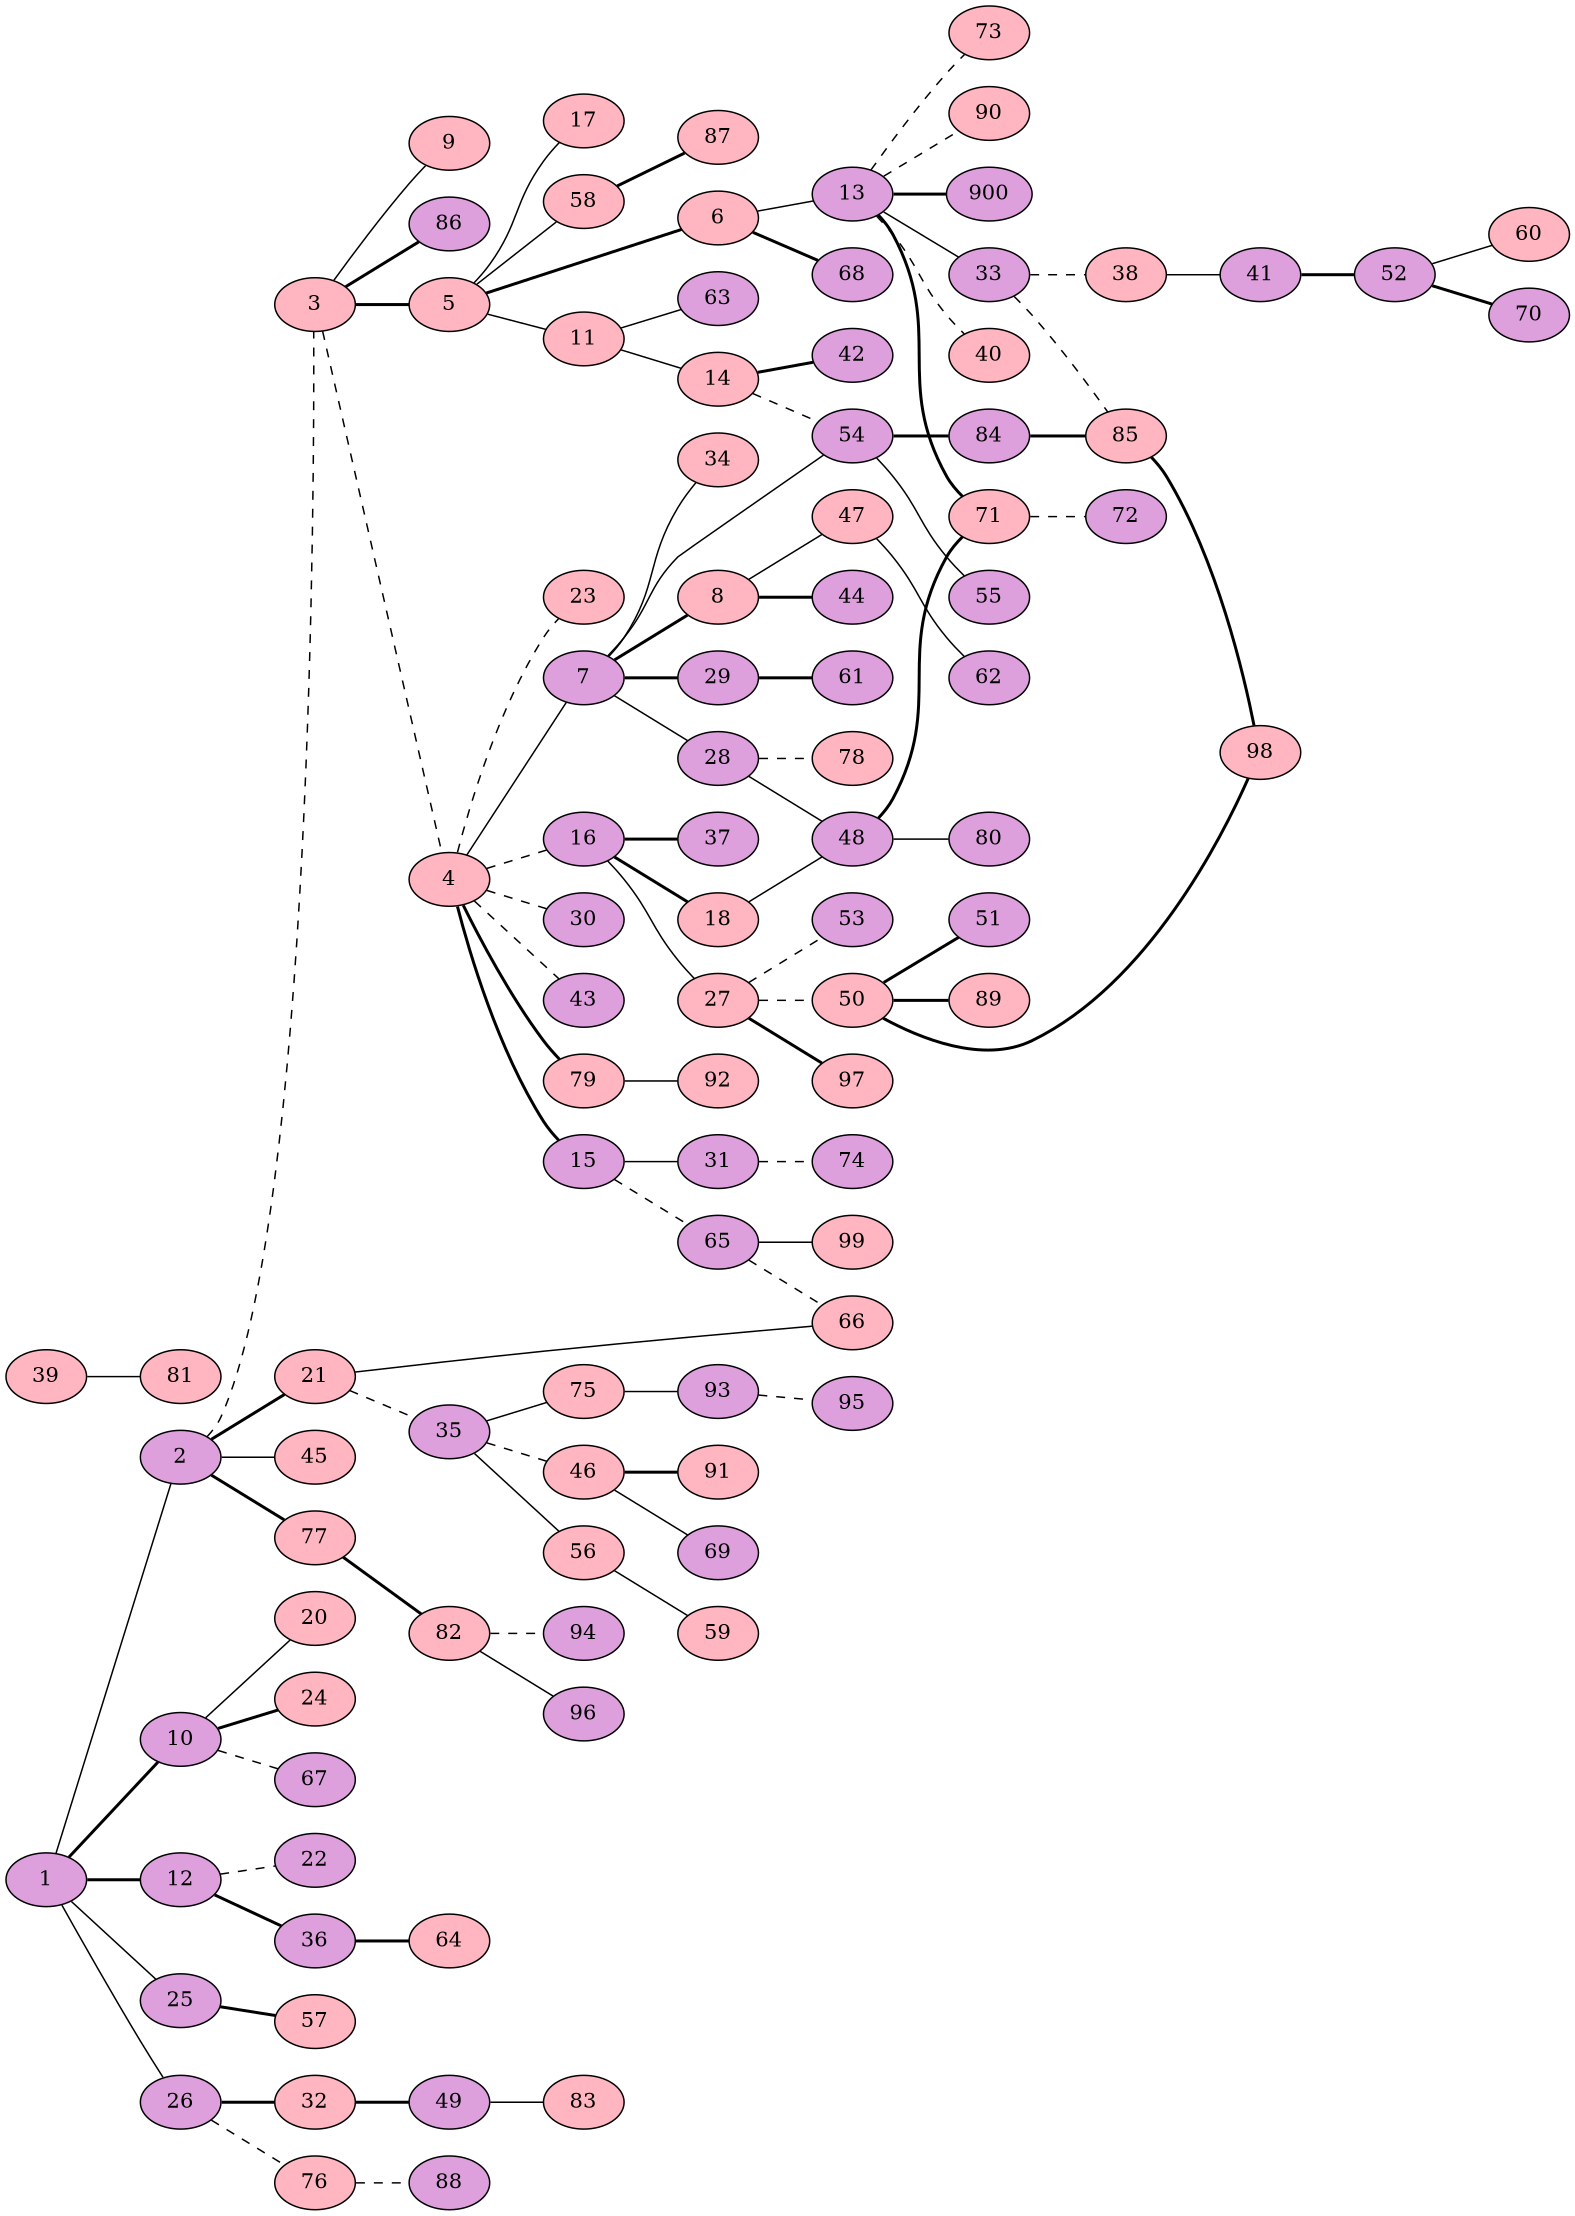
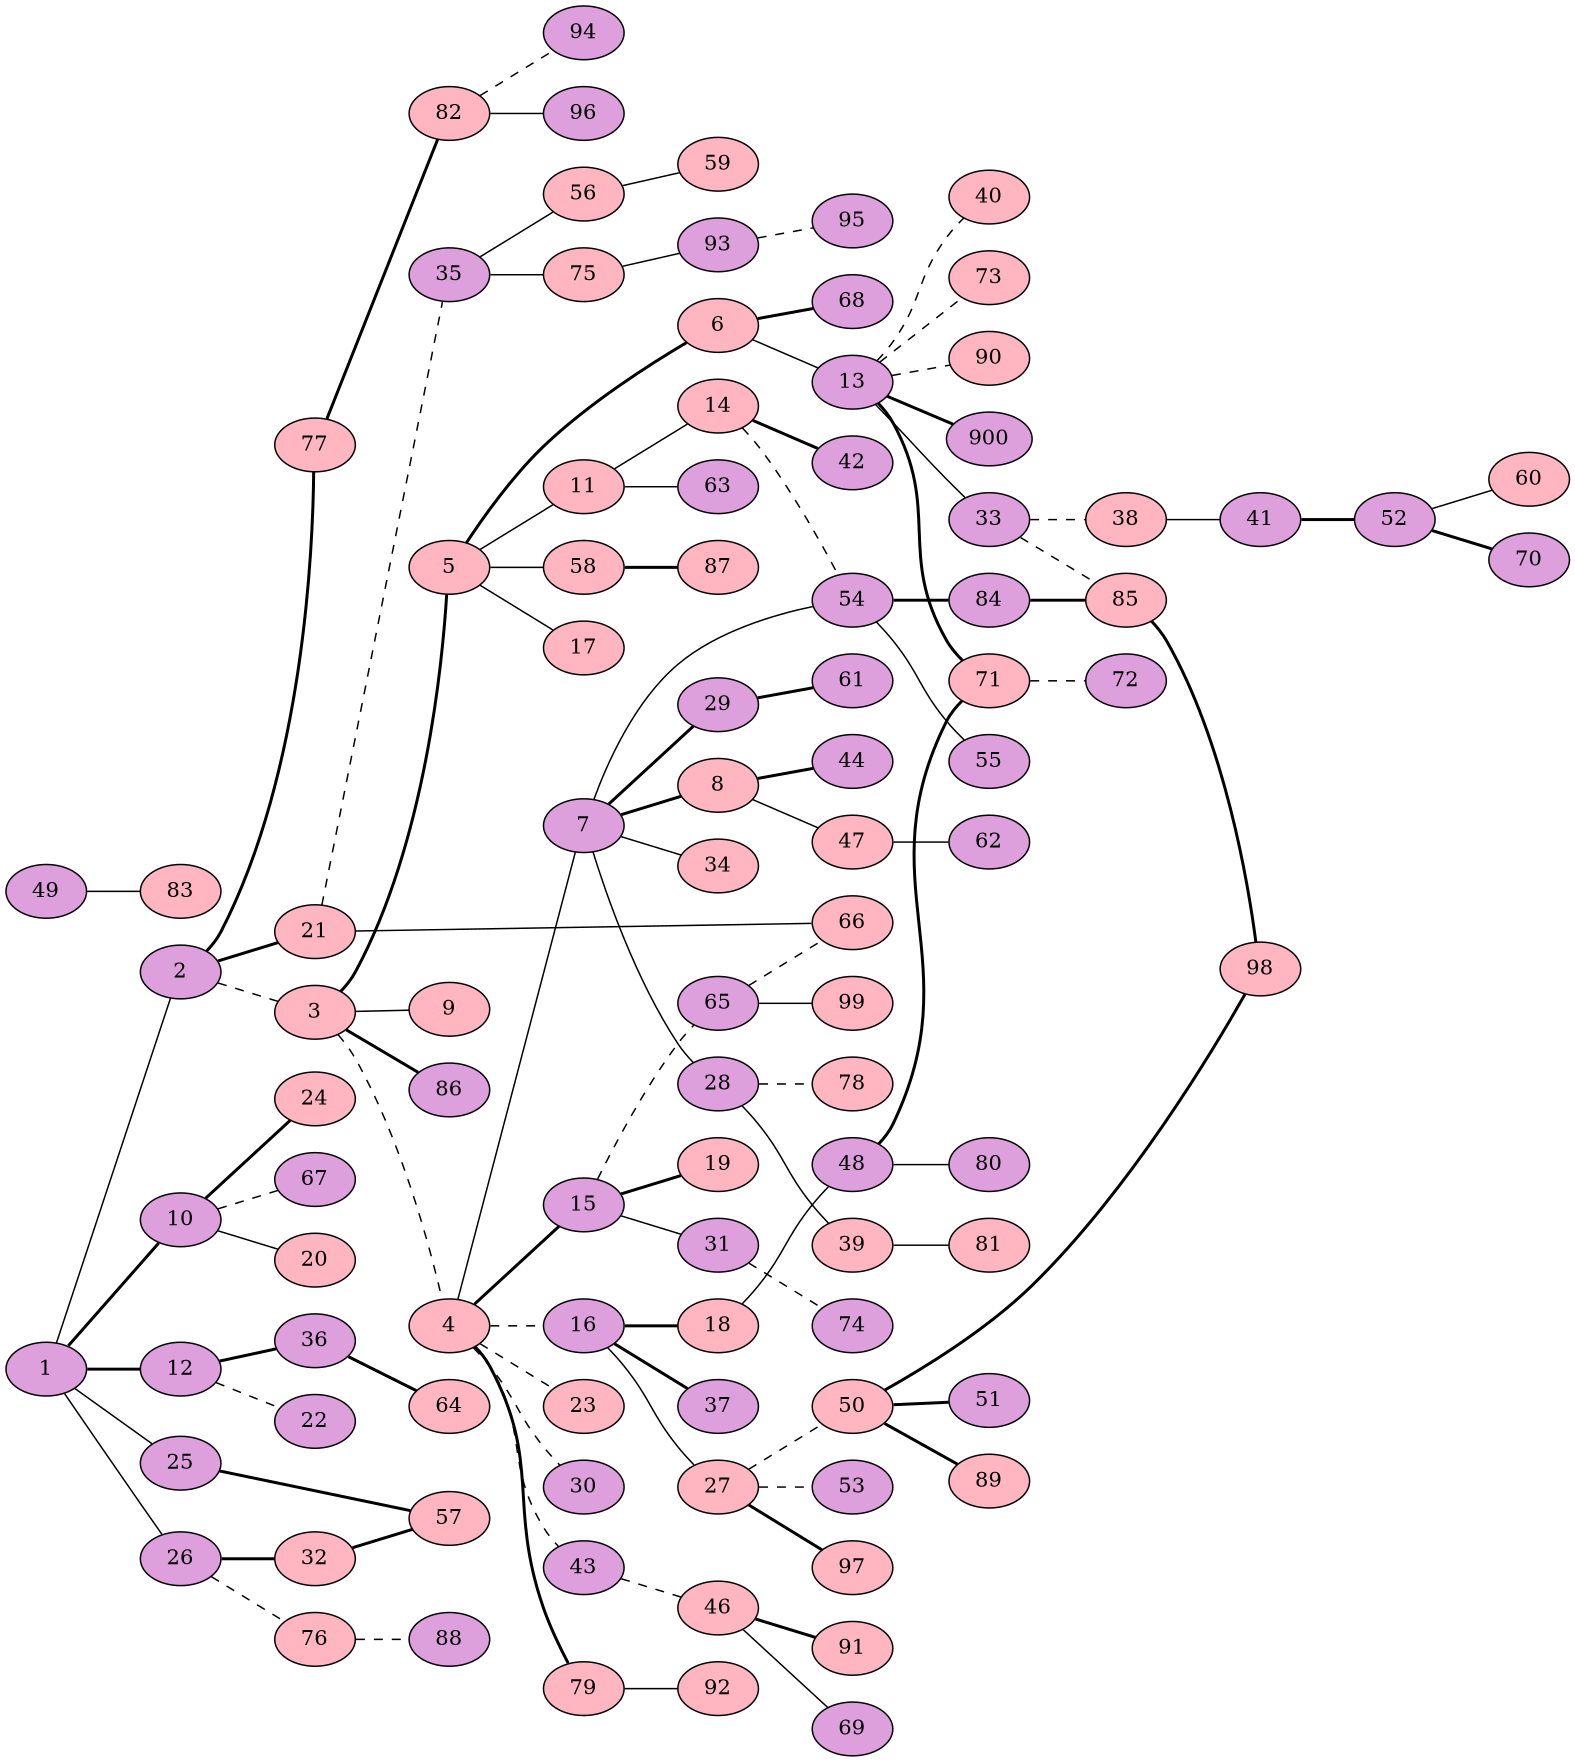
(785, 799) -> (785, 1165)
none -> (718, 1165)
(517, 1452) -> (651, 1588)
(315, 1457) -> none
(382, 2102) -> (382, 1539)
